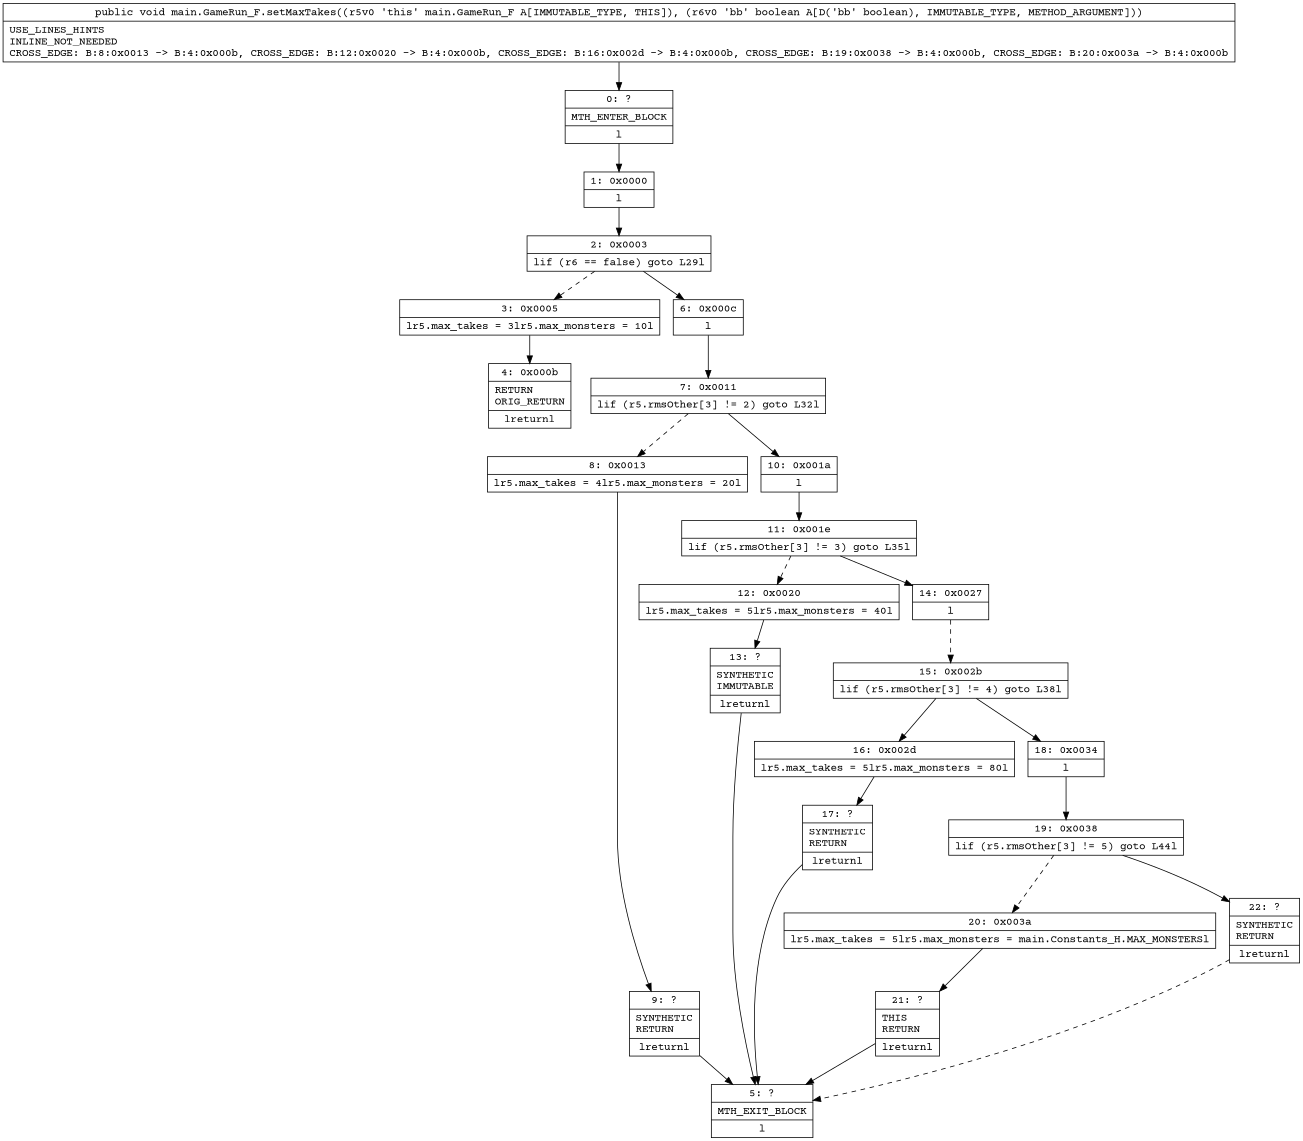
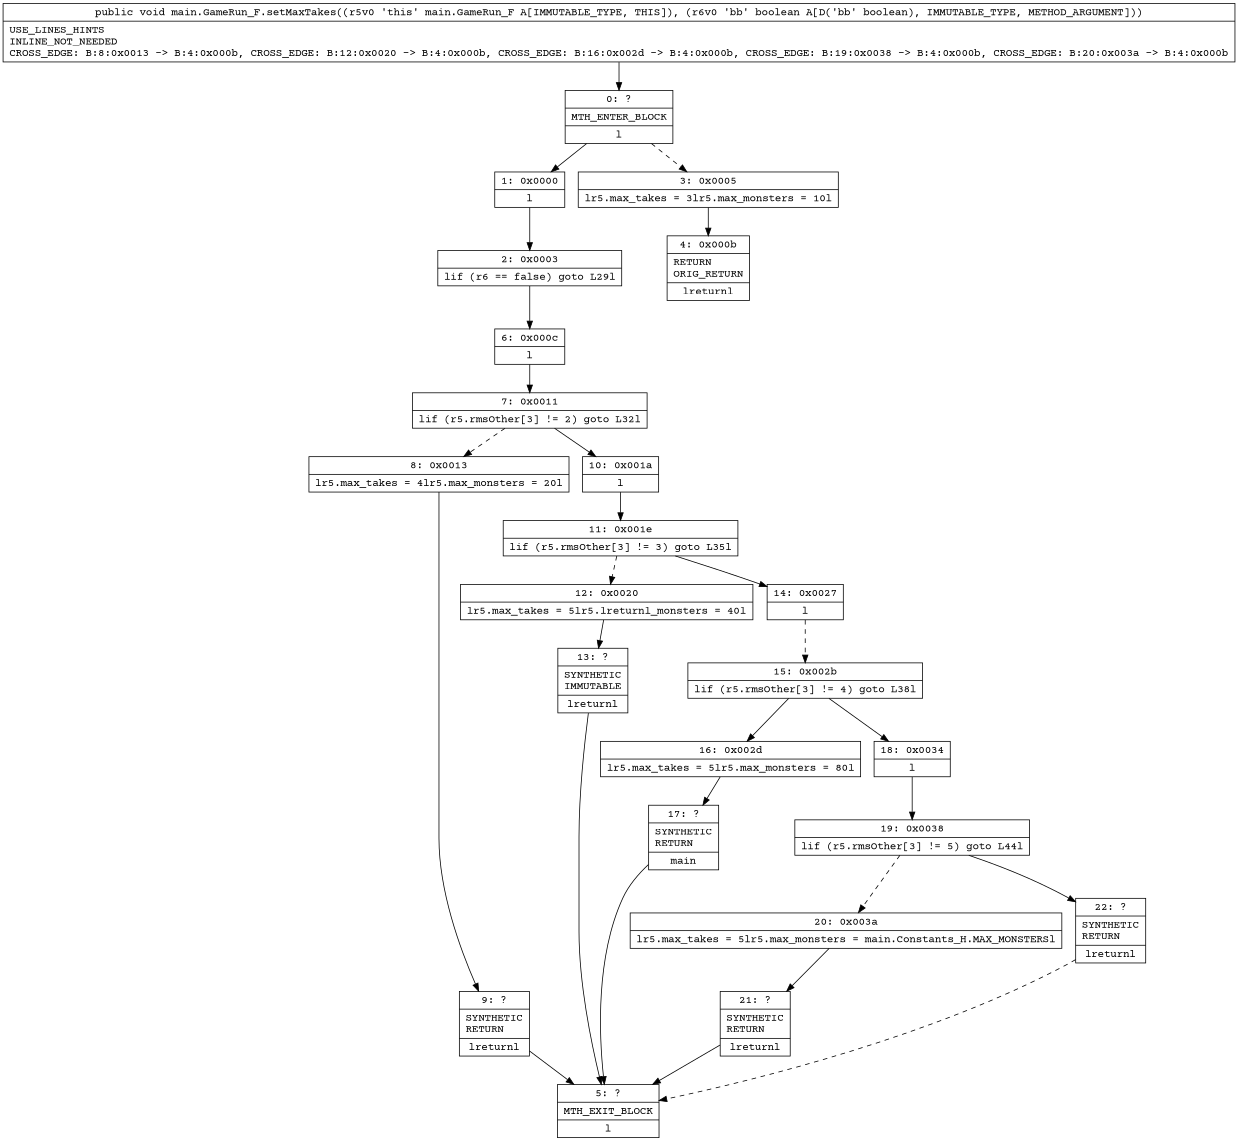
(578, 283) -> (666, 155)
(769, 611) -> (607, 611)
(838, 861) -> (684, 861)
(895, 1018) -> (755, 1018)
